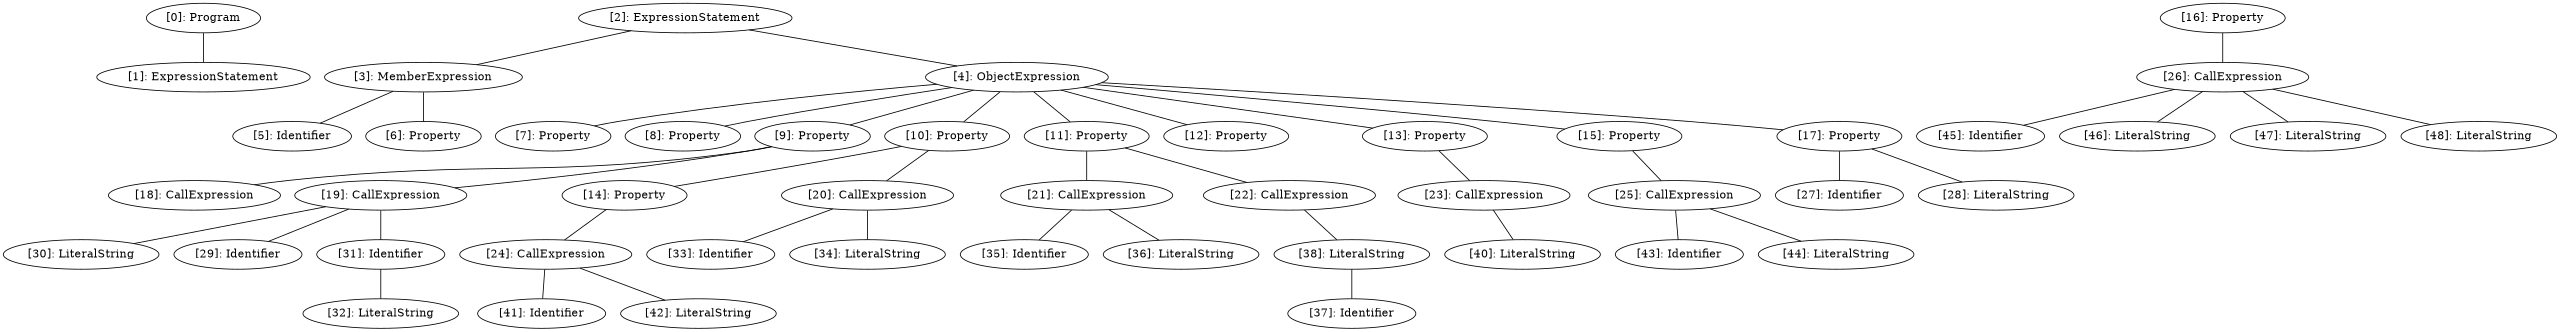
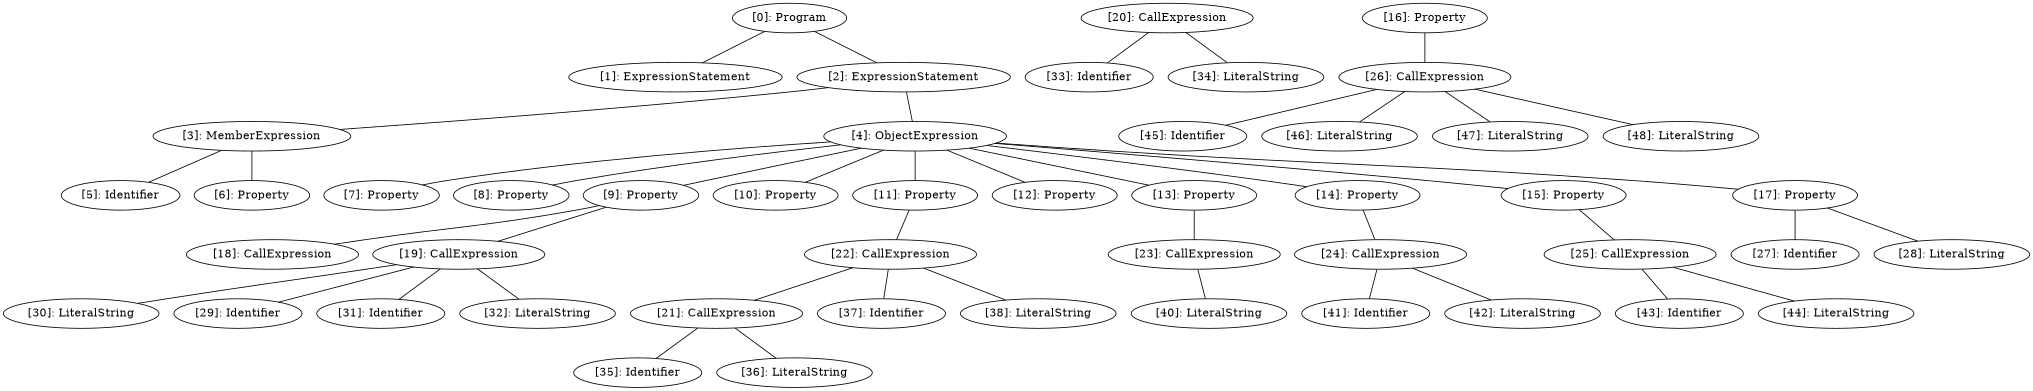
none -> (846, 47)
(908, 166) -> none
(1087, 166) -> (804, 284)
(788, 167) -> (1147, 165)
(381, 284) -> (498, 284)
(1352, 284) -> (886, 284)
